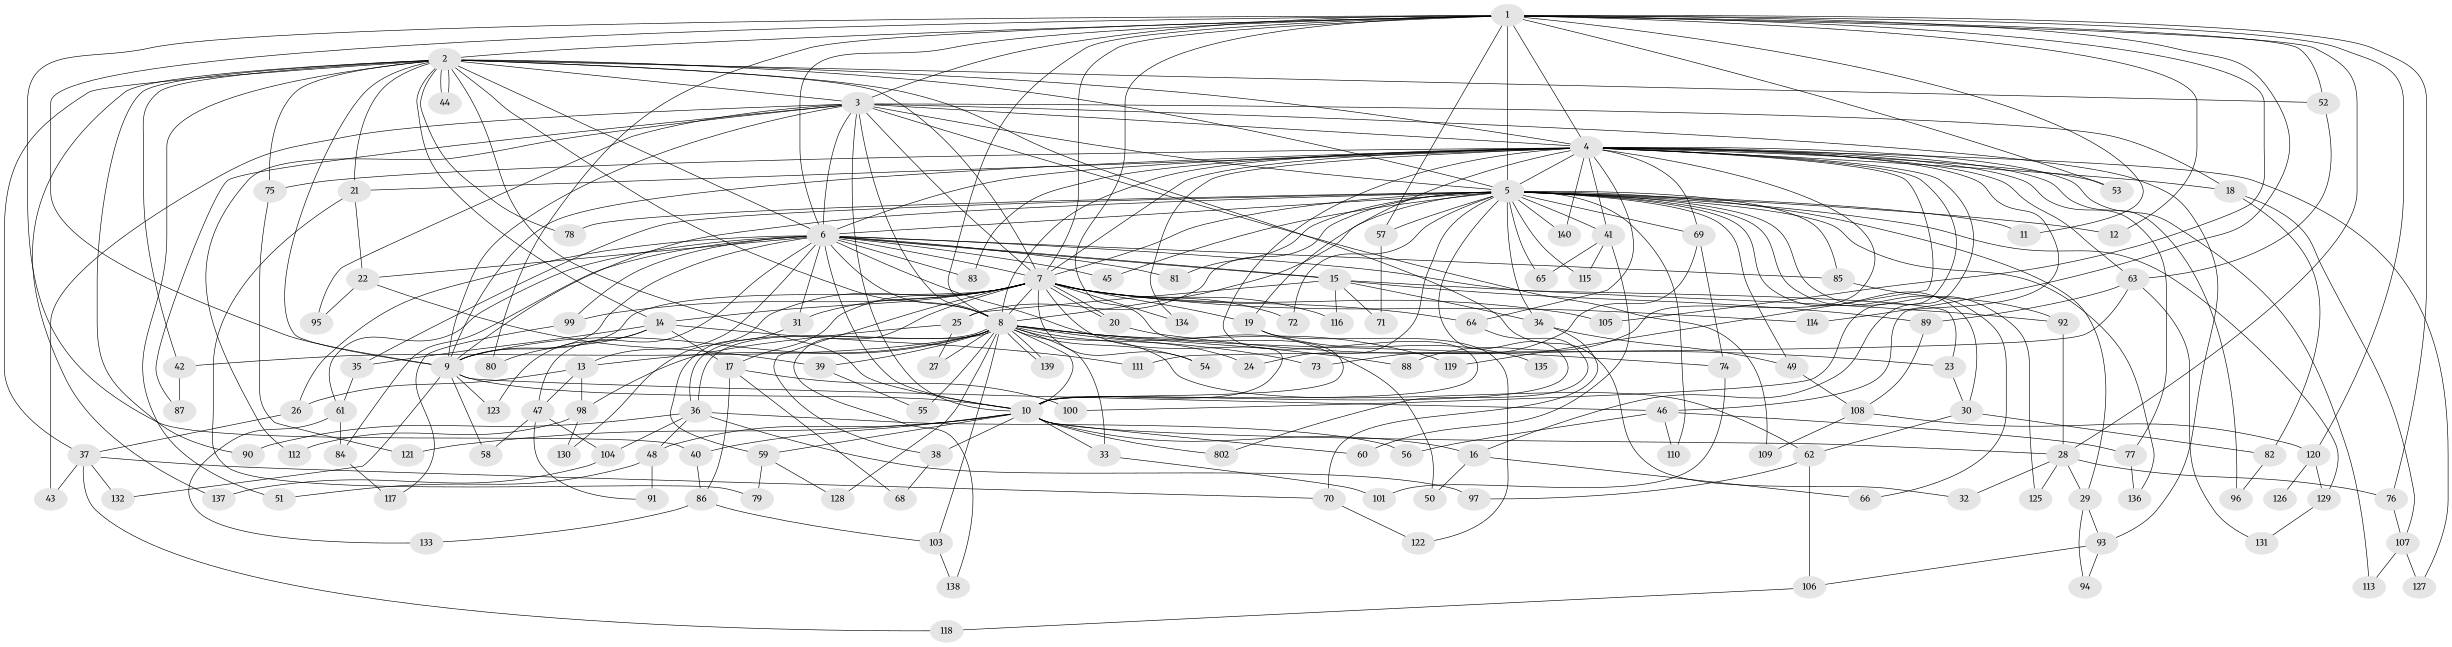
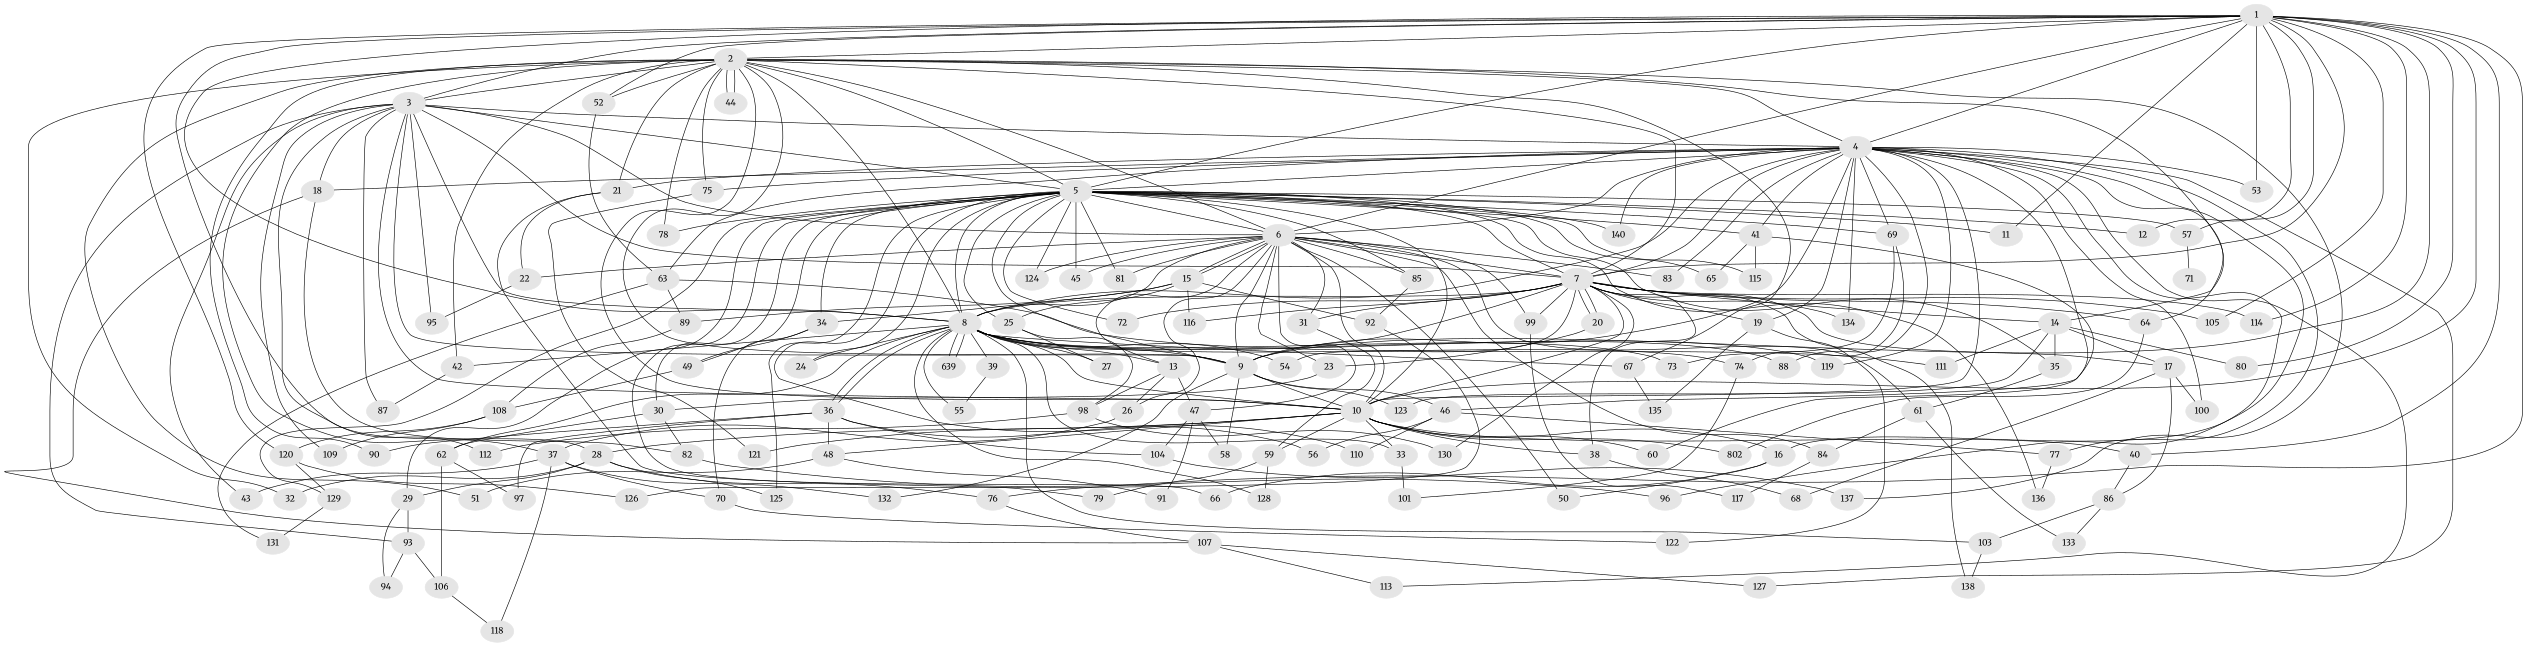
none -> (1032, 279)
(1361, 304) -> none
(620, 345) -> none
(1047, 367) -> (949, 367)
none -> (1628, 367)
(2063, 389) -> (1149, 487)
